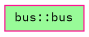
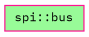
(44, 18) -> (44, 18)
